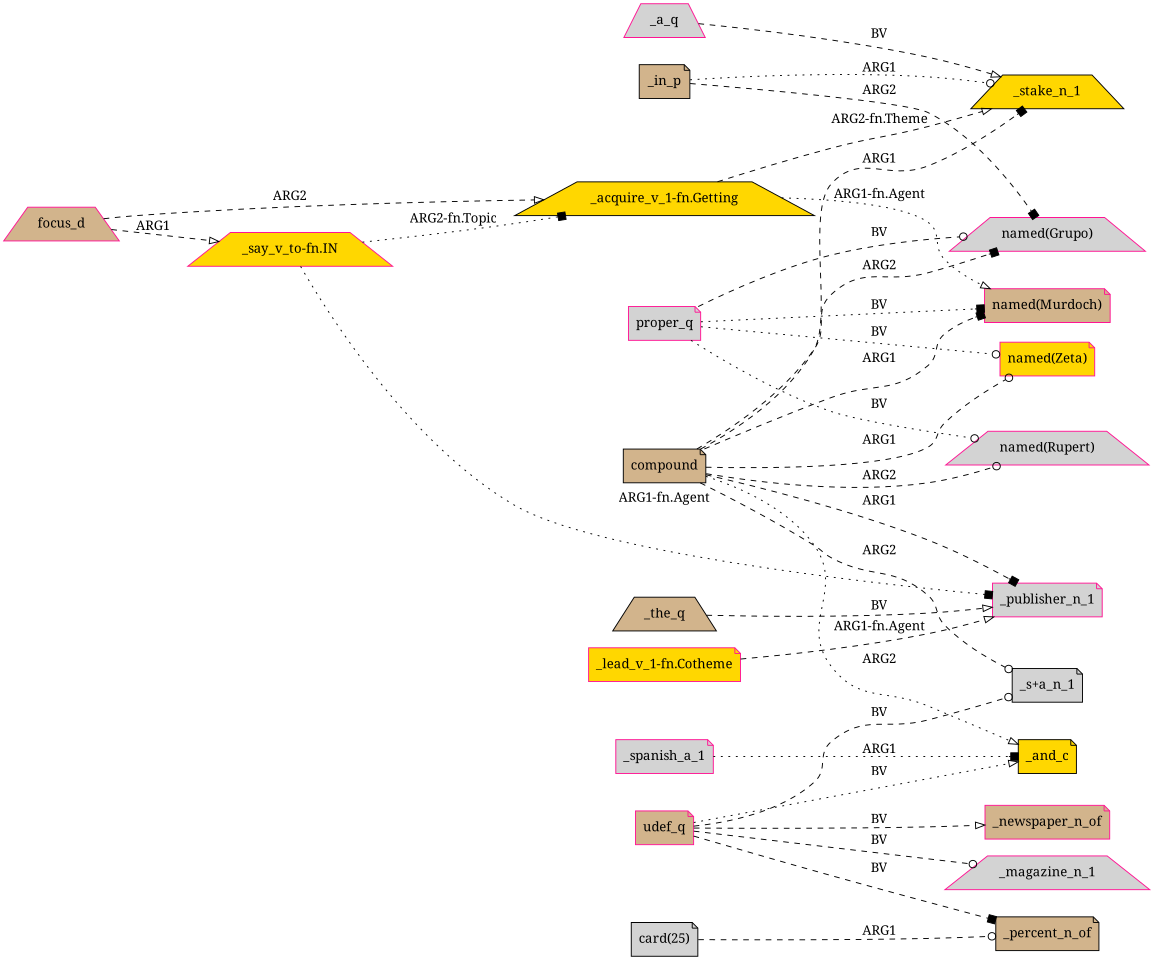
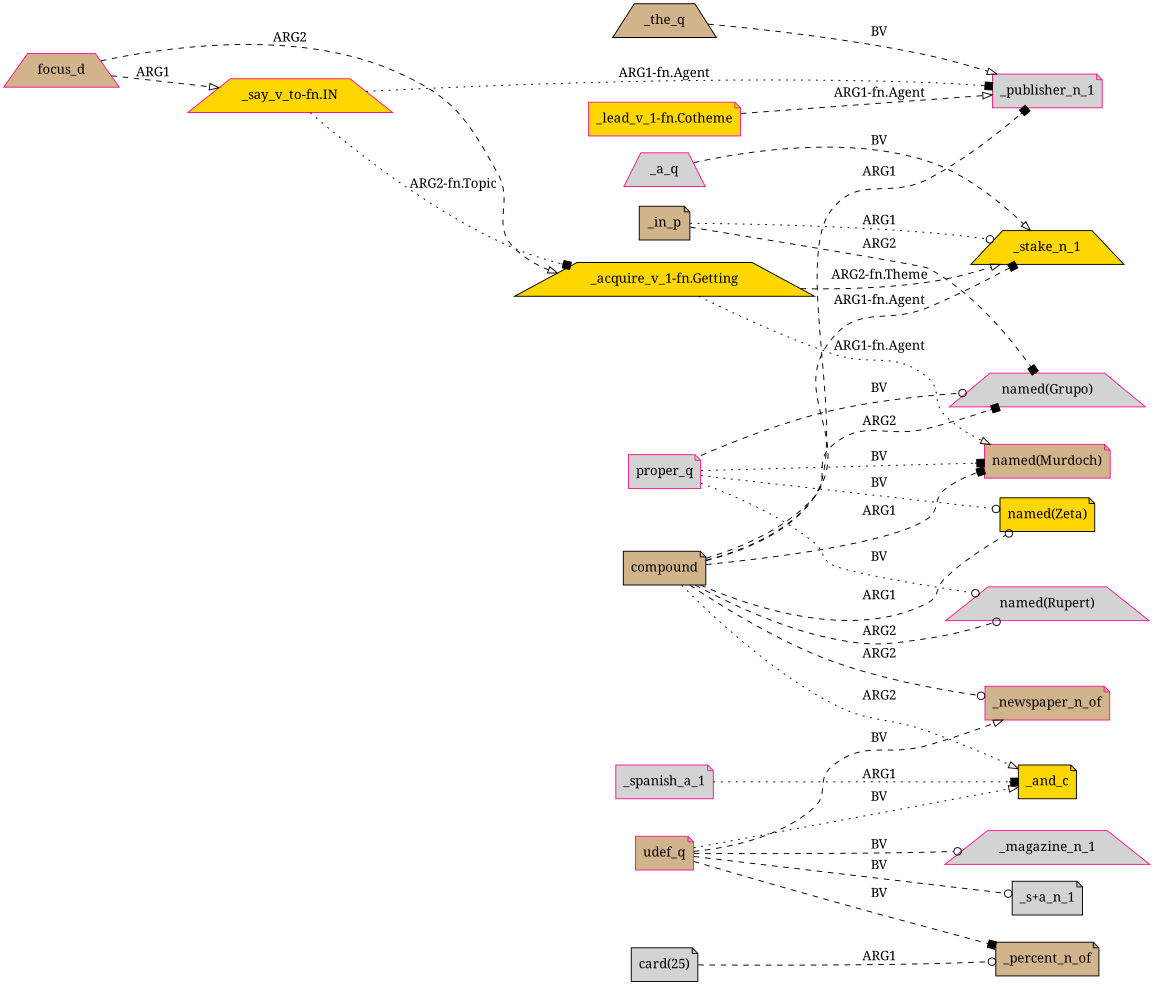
(880, 159) -> (880, 300)
(1047, 359) -> (1047, 515)
(860, 569) -> (826, 659)
